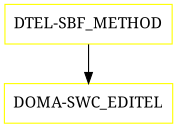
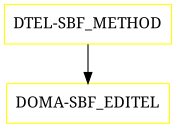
(89, 103) -> (88, 103)
